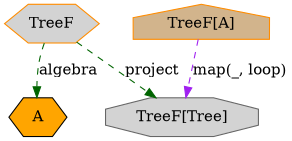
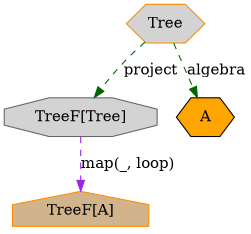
(52, 24) -> (166, 24)
(193, 63) -> (81, 159)
